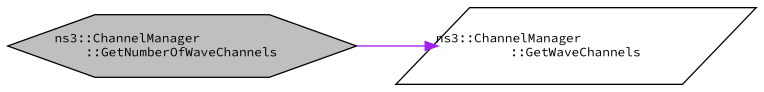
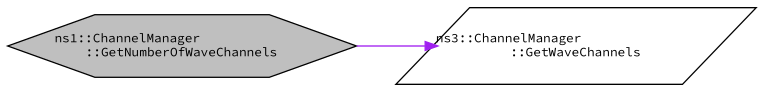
(182, 46) -> (182, 46)
